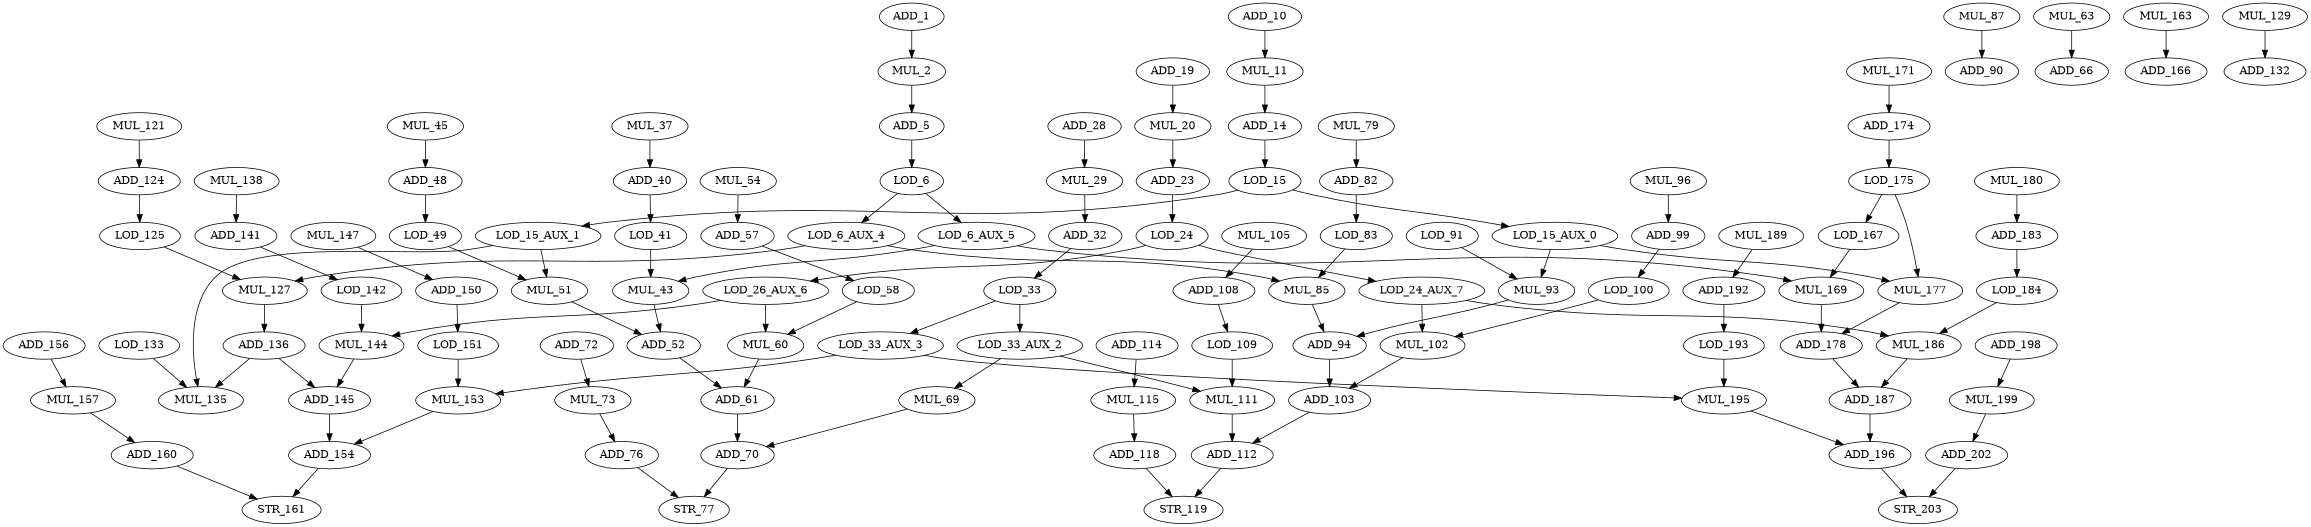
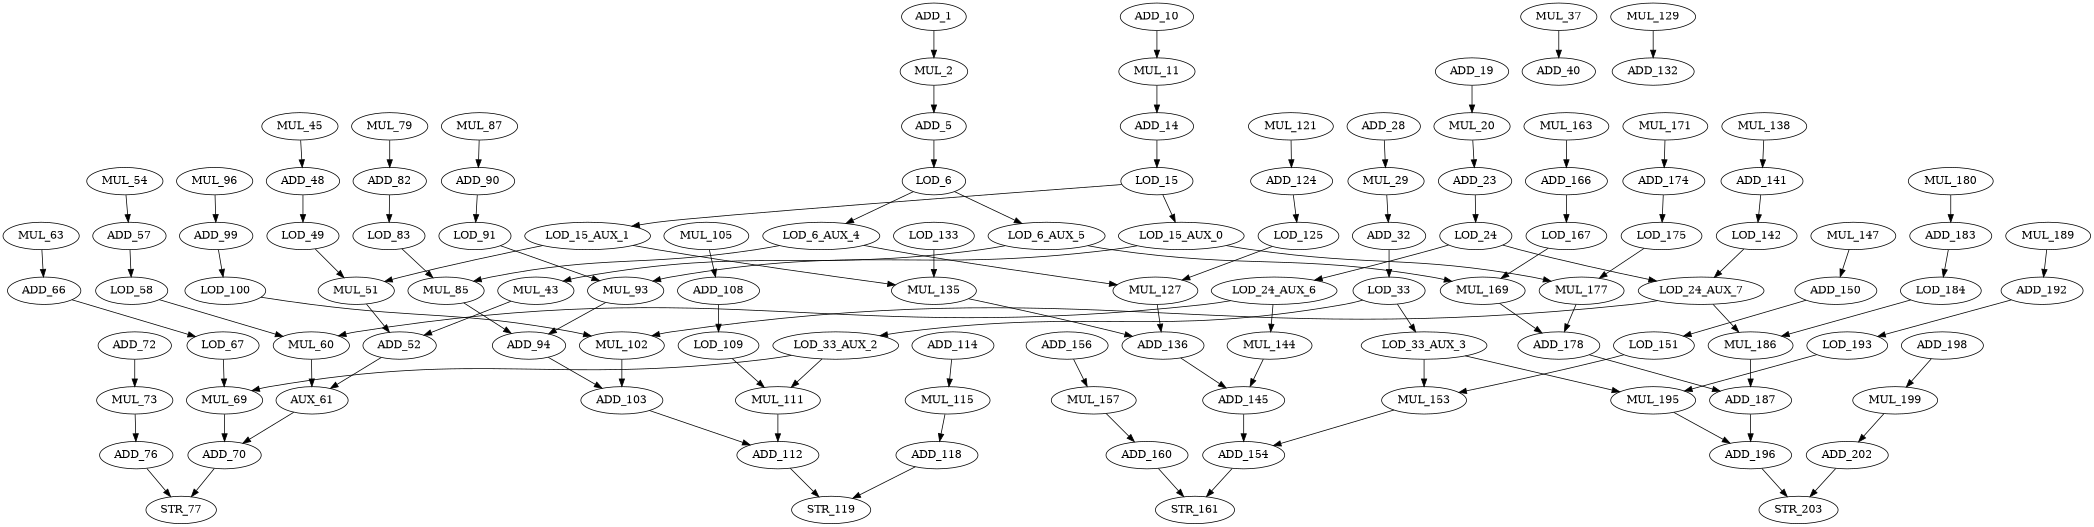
none -> (477, 205)
(1876, 205) -> (1566, 205)
(651, 236) -> none
(766, 291) -> (1274, 291)
(361, 314) -> (1732, 261)
none -> (223, 346)
(235, 370) -> (1047, 316)
(737, 400) -> (312, 400)
